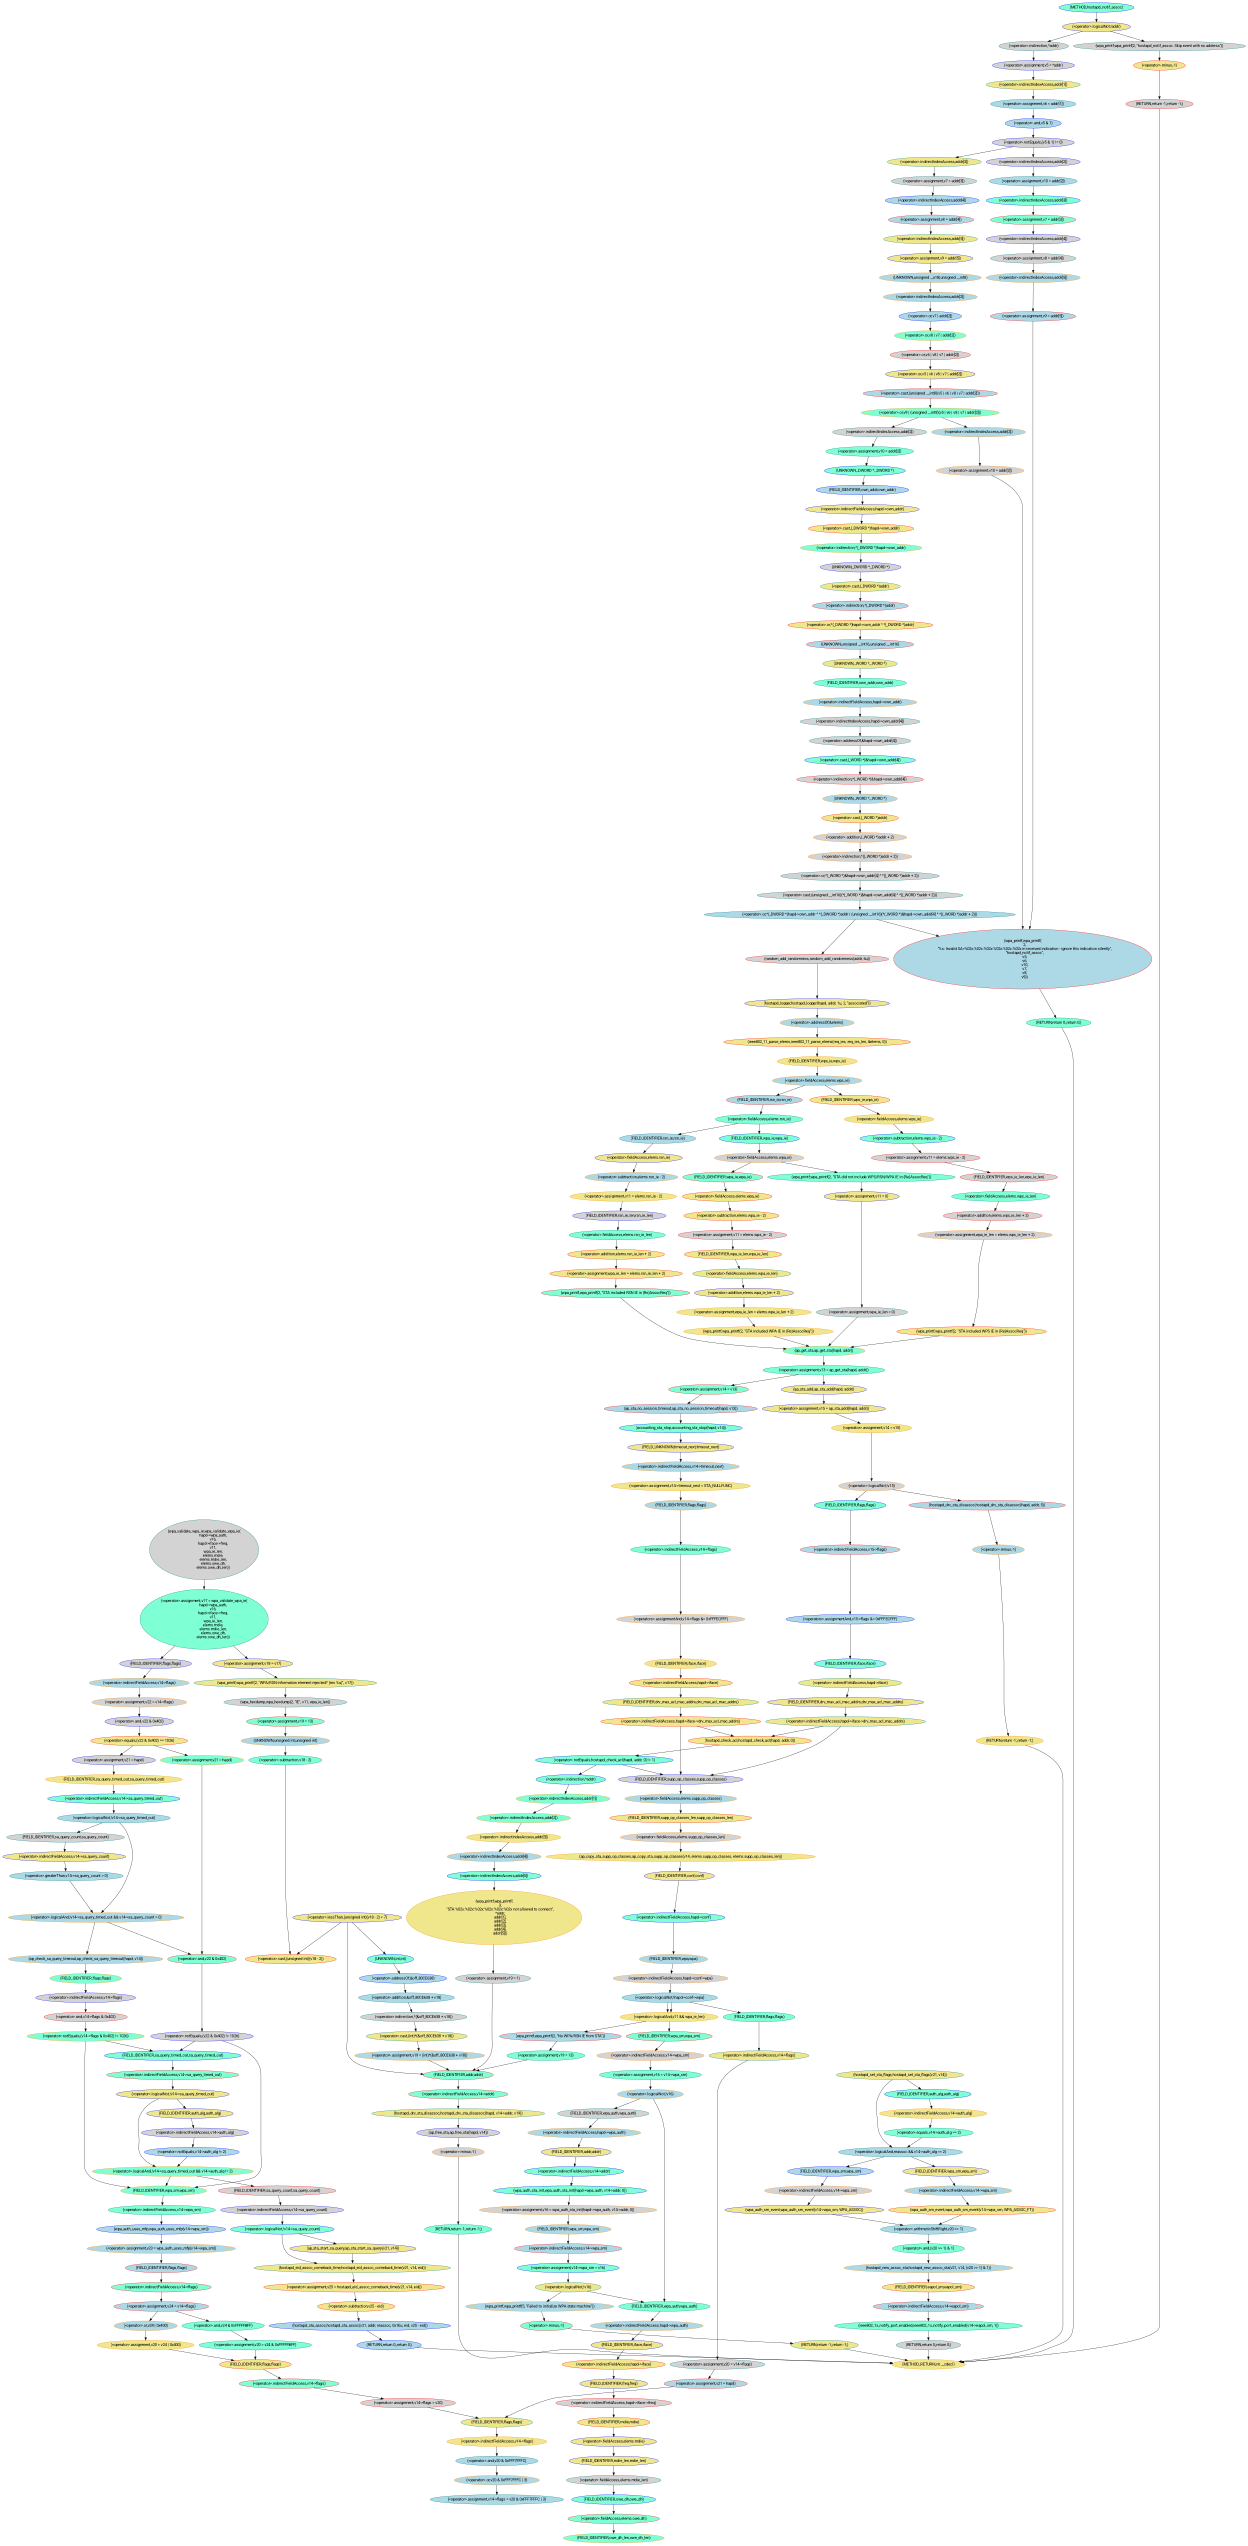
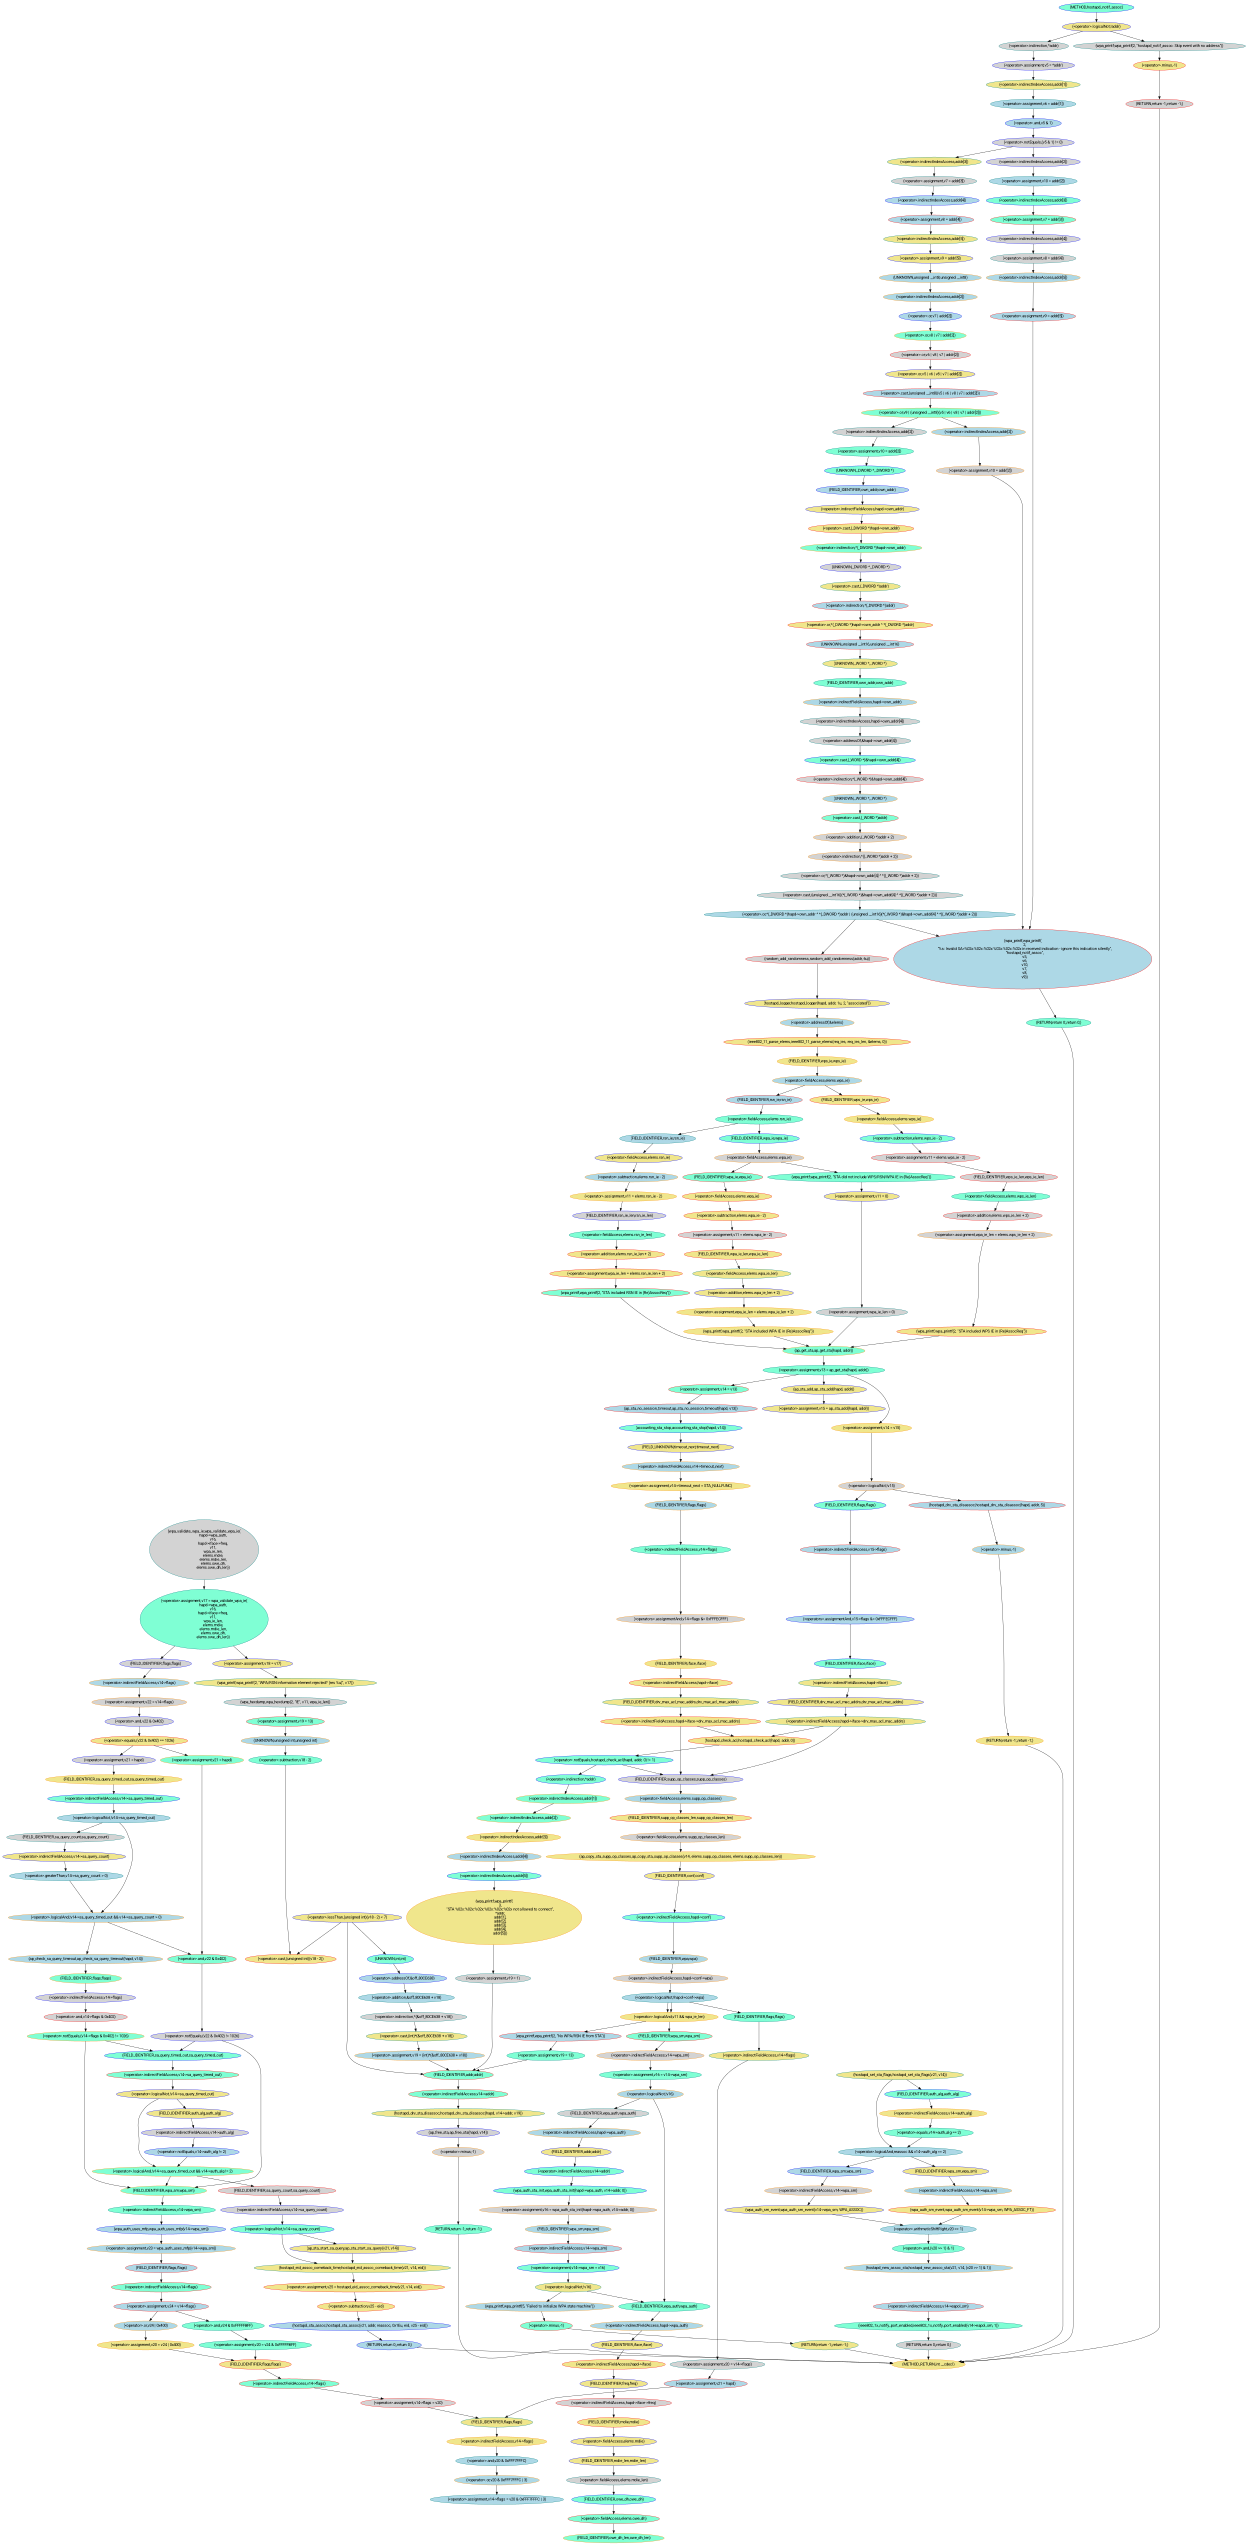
(860, 818) -> (860, 818)
(847, 1418) -> (879, 1391)
(928, 2287) -> none
